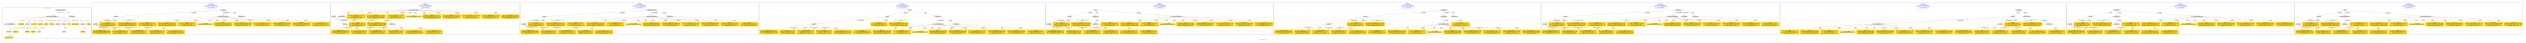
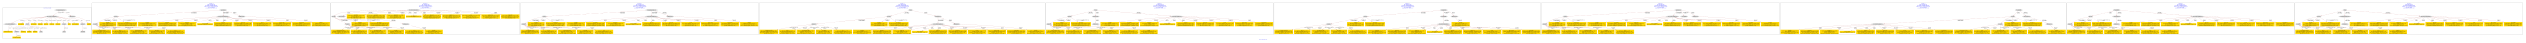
(58, 24) -> (58, 24)
none -> (8, 32)
(83, 32) -> (83, 32)
